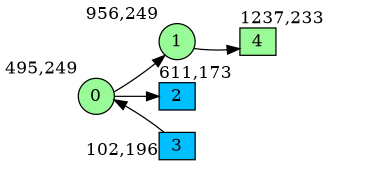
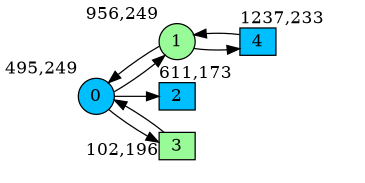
none -> (223, 33)
(258, 42) -> (258, 42)
none -> (138, 60)
(96, 96) -> (96, 96)
none -> (128, 124)
(177, 146) -> (177, 146)
